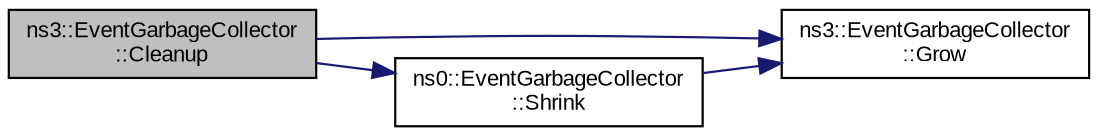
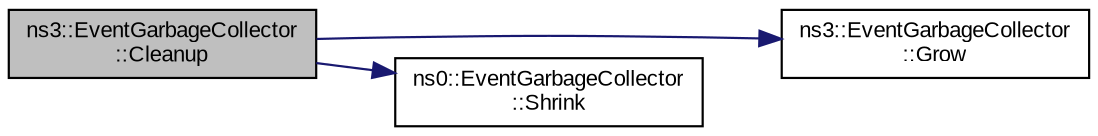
(731, 69) -> none
